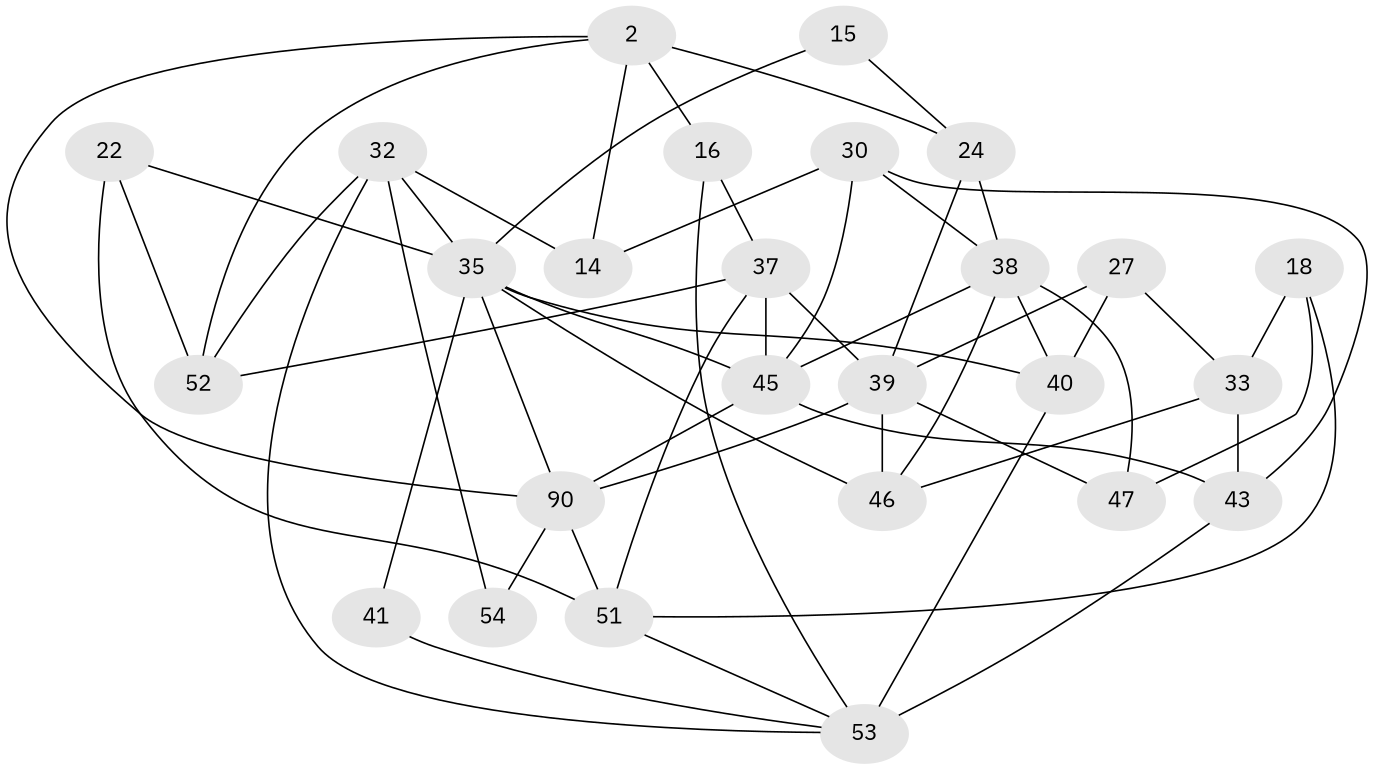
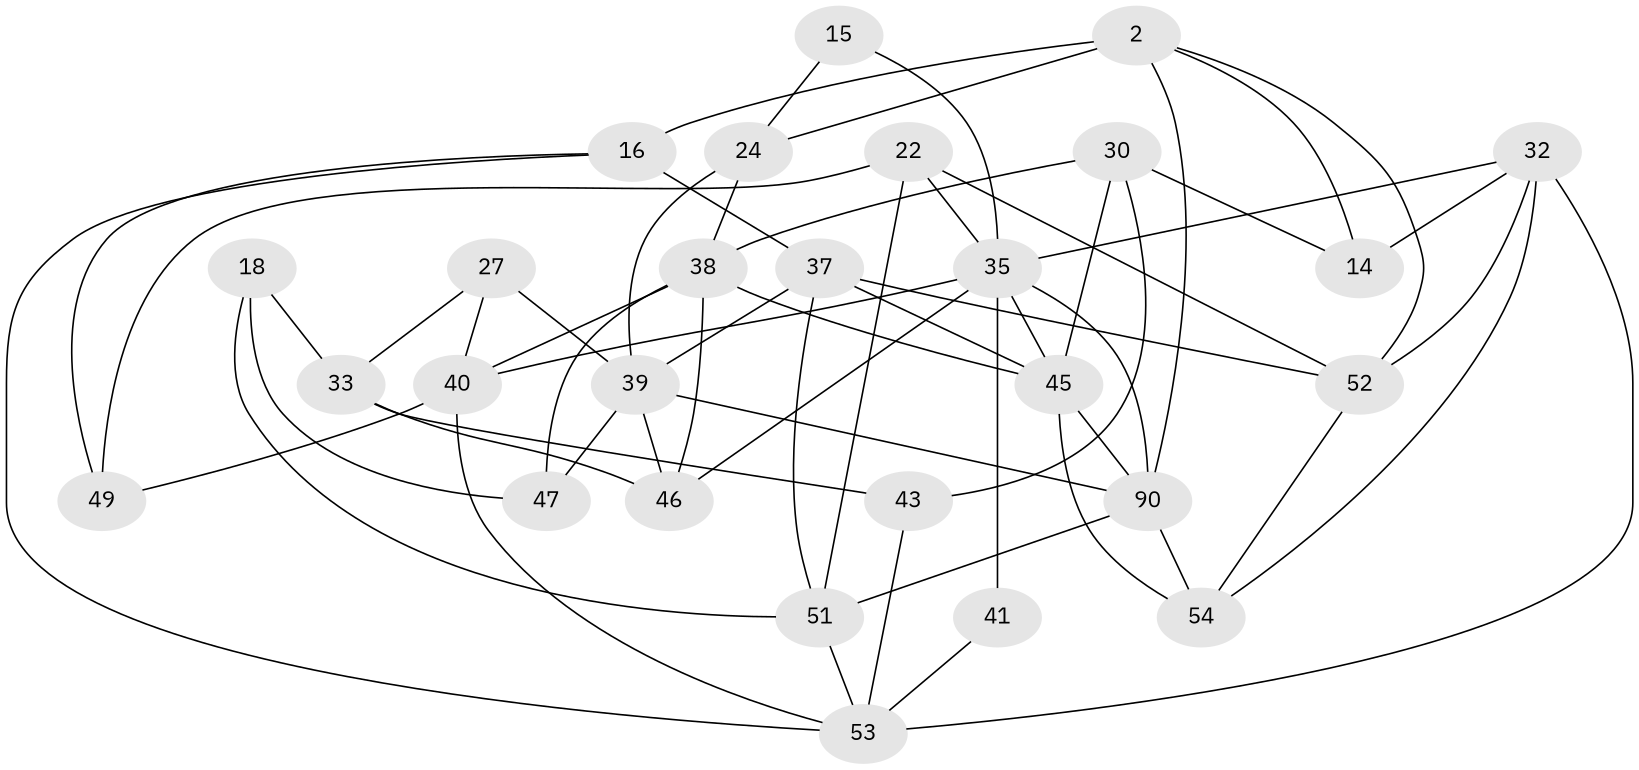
(971, 441) -> (1080, 513)
none -> (102, 501)
none -> (1280, 501)
